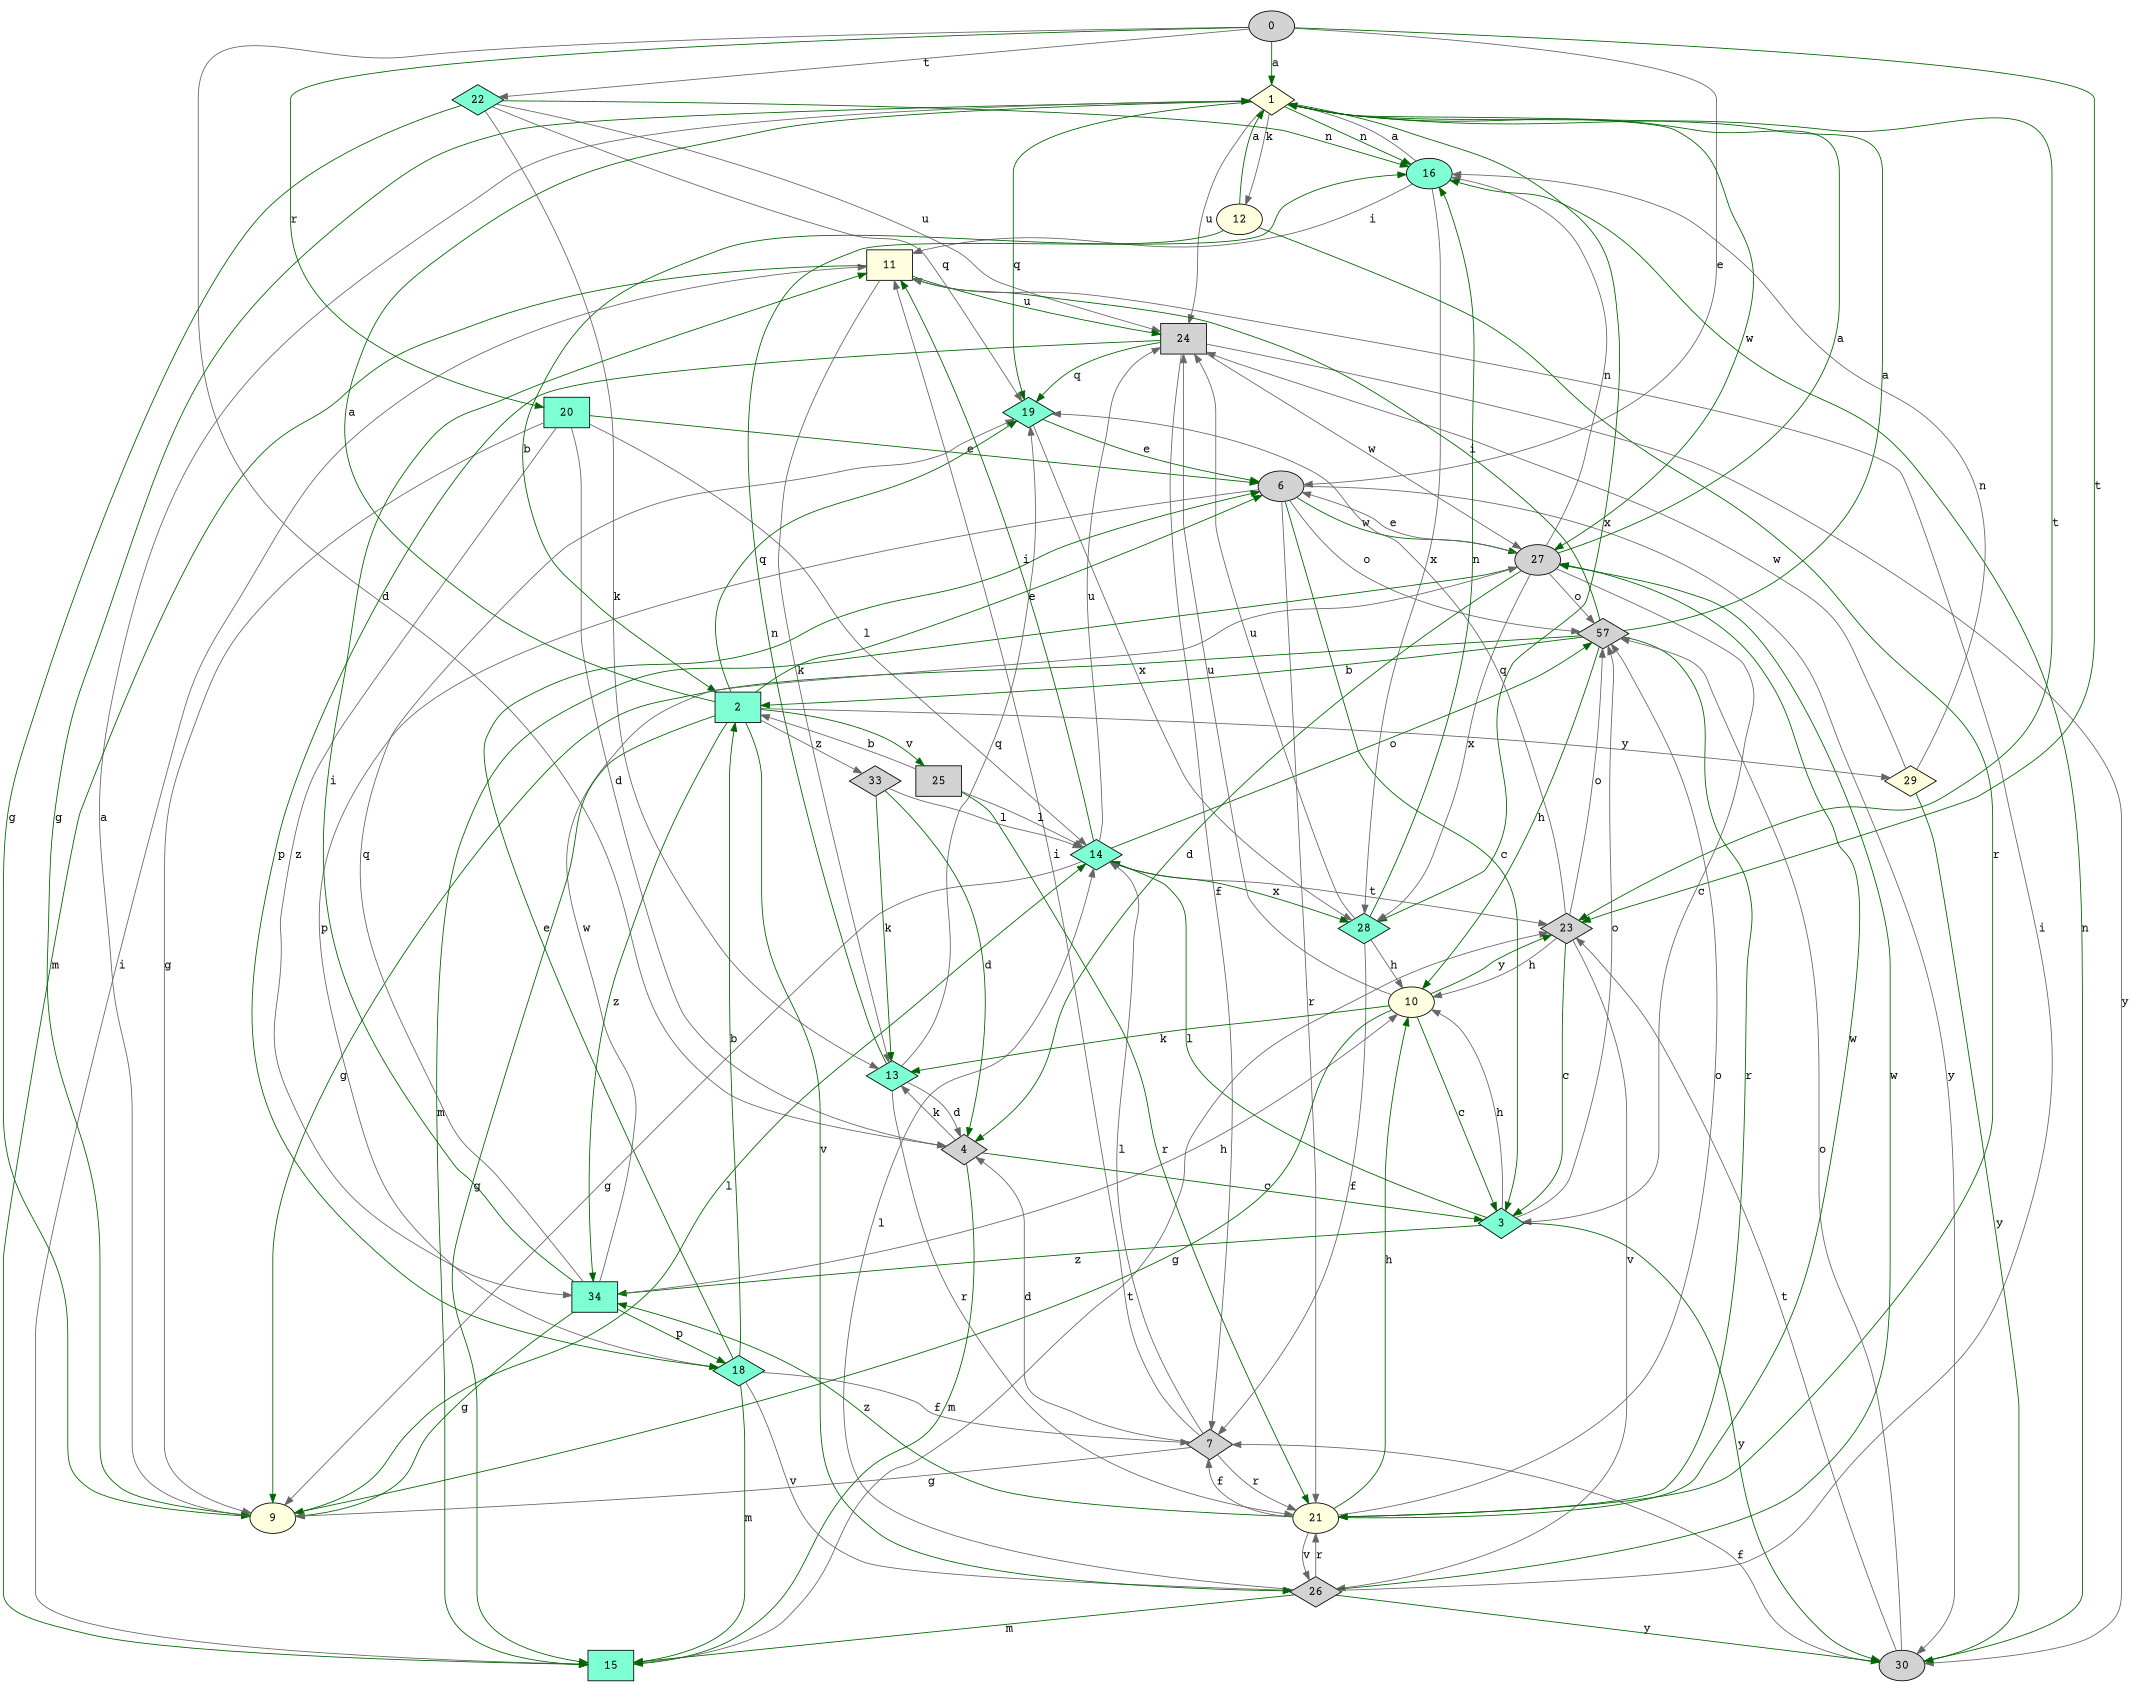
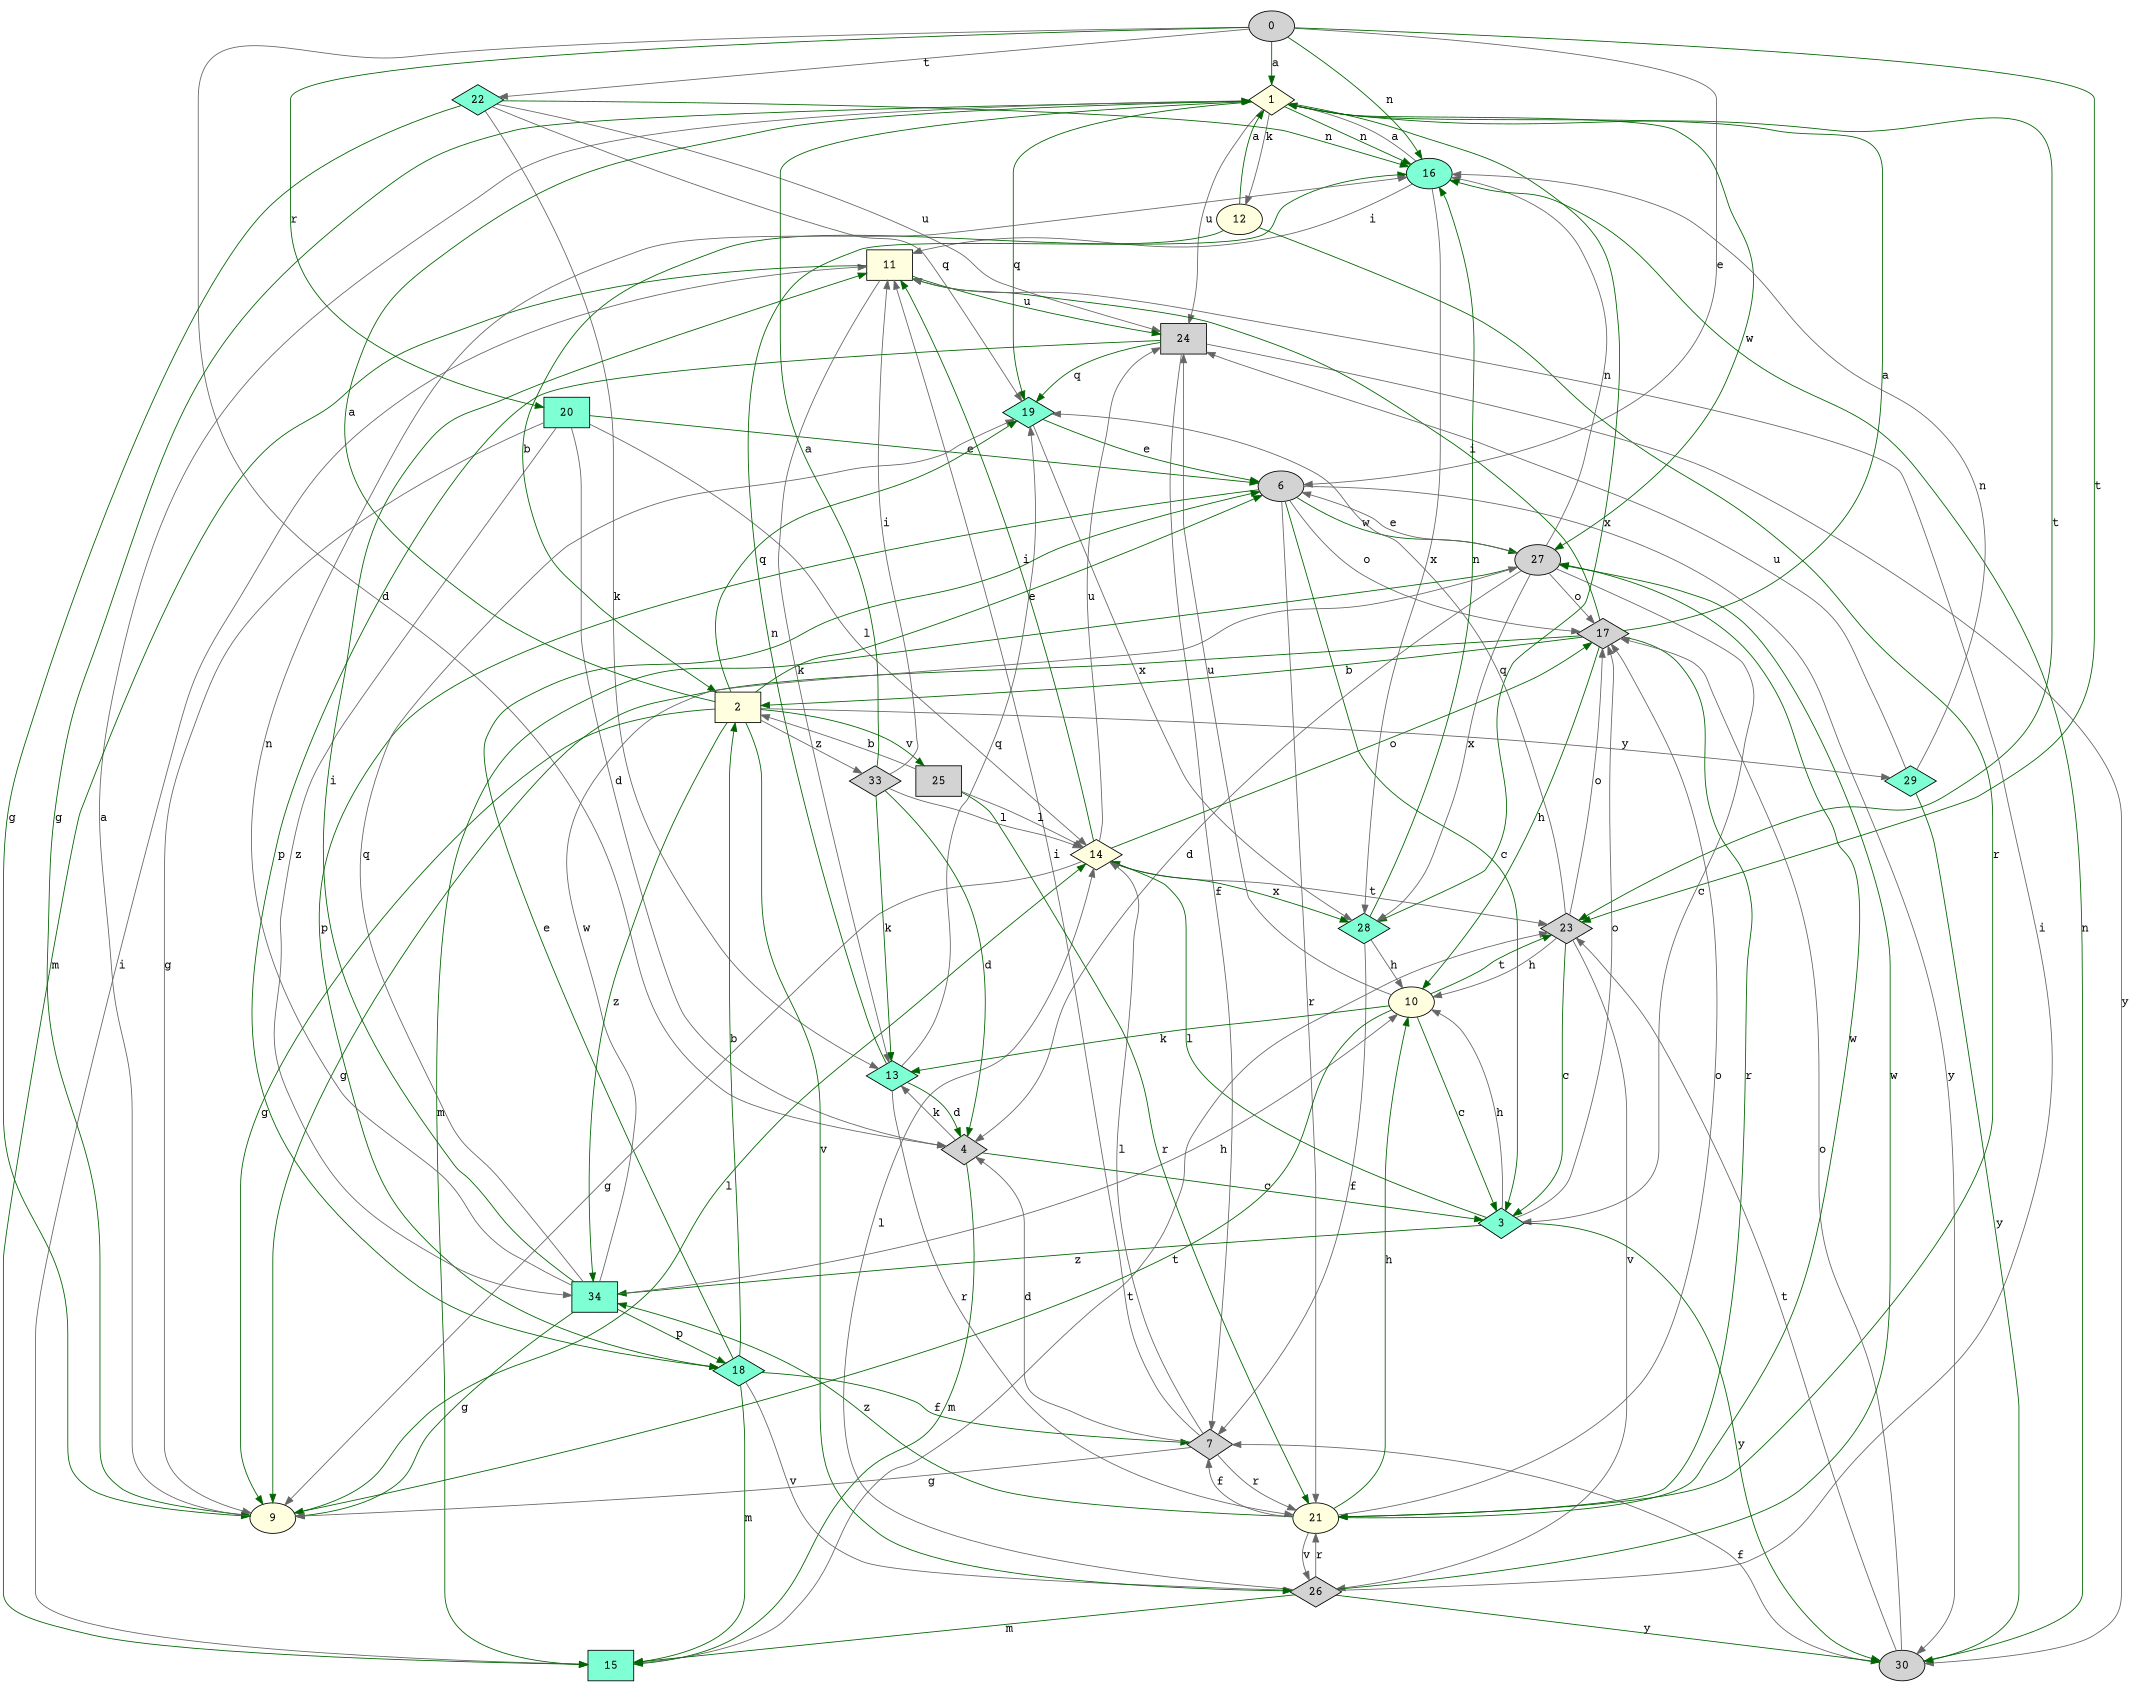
none -> (1358, 89)
(1836, 153) -> (780, 187)
none -> (419, 410)
(1360, 449) -> none
none -> (884, 539)
(1777, 560) -> (1777, 560)
(1603, 634) -> (1603, 634)
(1250, 646) -> none
(738, 707) -> (738, 707)
(412, 721) -> (412, 721)
(1910, 781) -> (1910, 781)
(1210, 818) -> (1210, 818)
(1096, 855) -> (1096, 855)
(1502, 965) -> (1502, 965)
(937, 1100) -> (937, 1100)
(482, 1151) -> (318, 1004)
(1176, 1260) -> (1176, 1260)
(957, 1420) -> (957, 1420)
